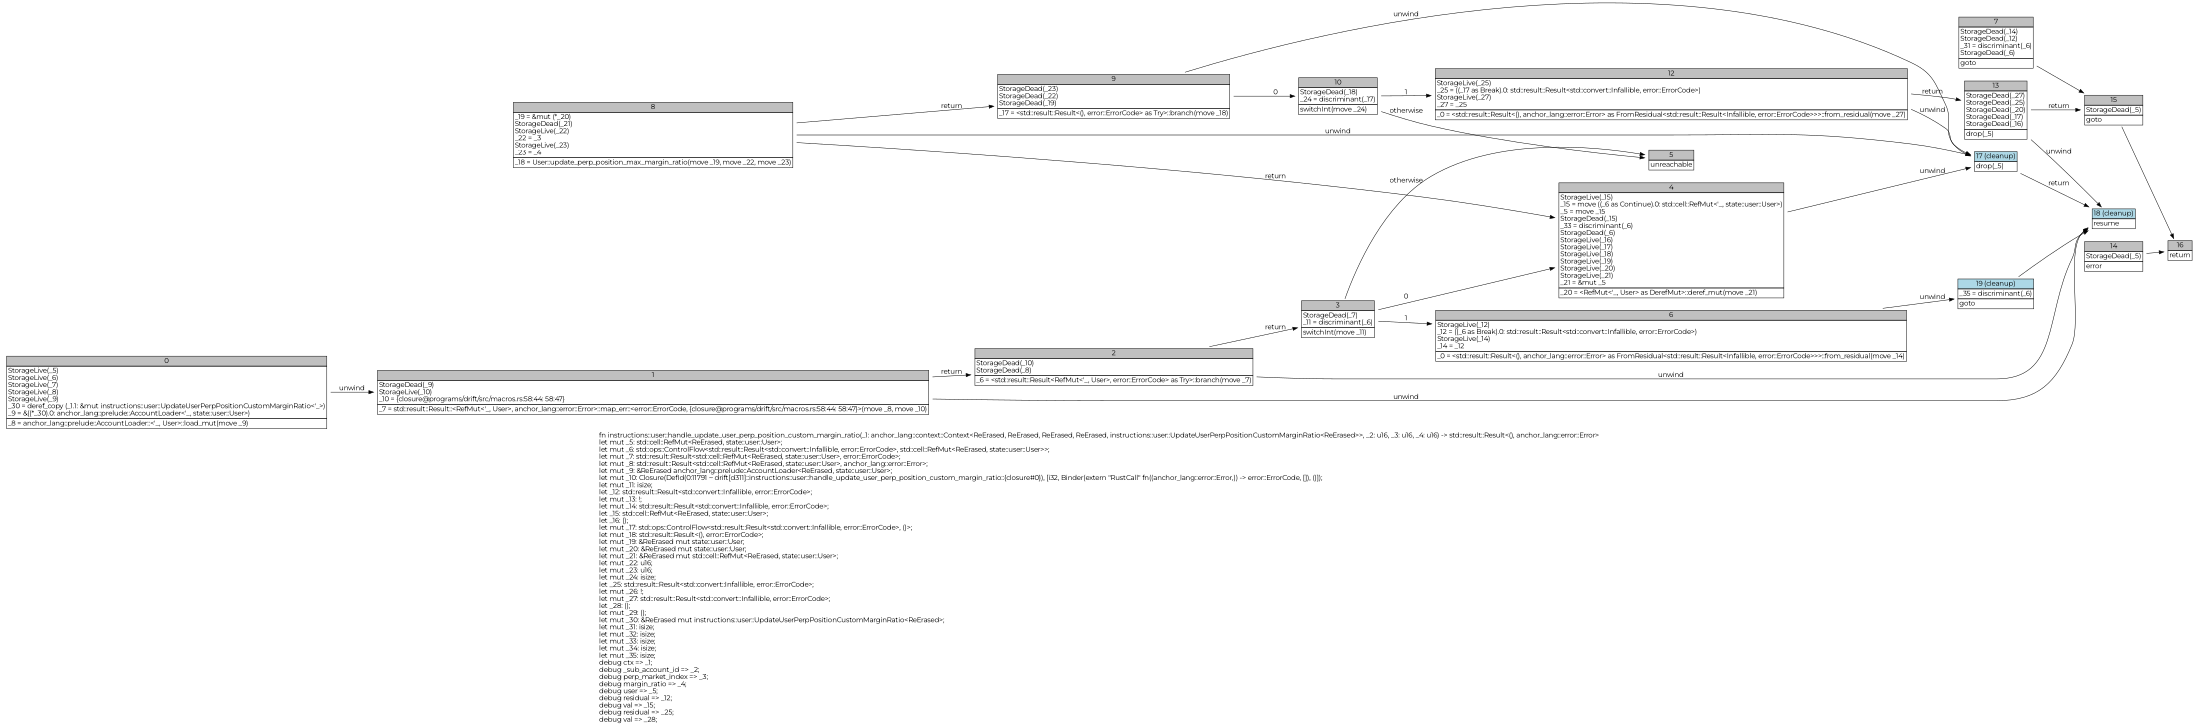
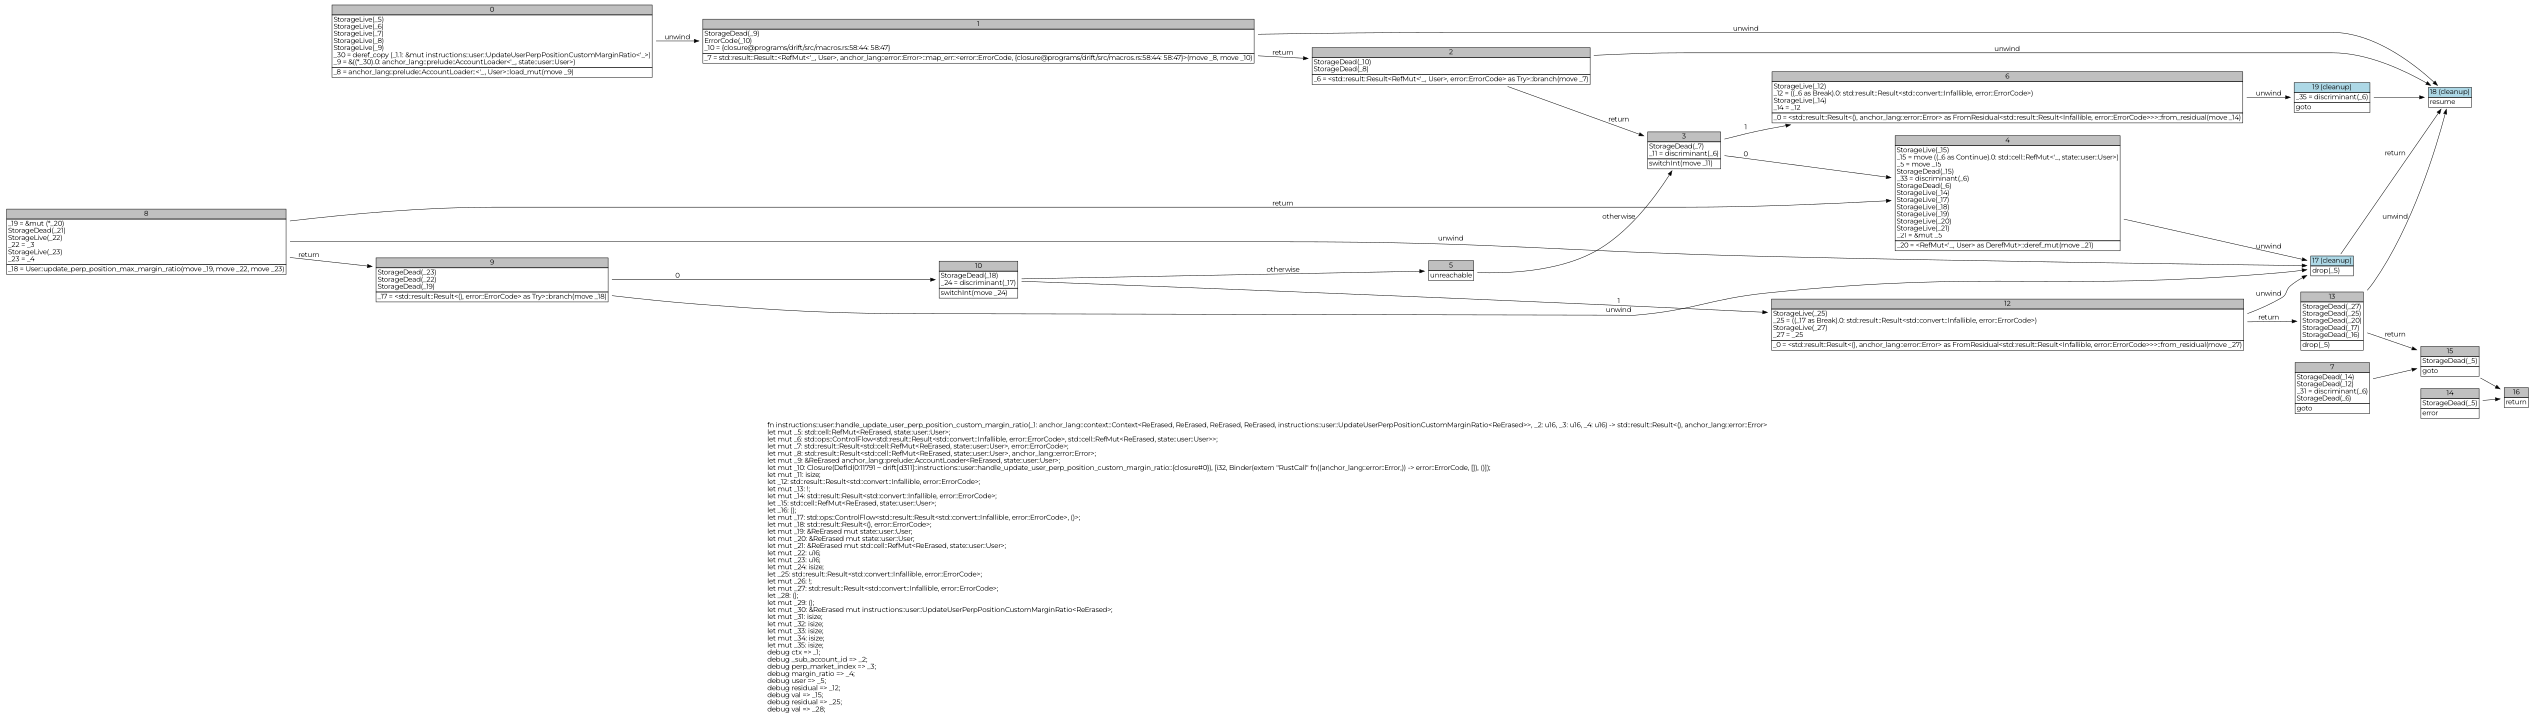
(1459, 163) -> (1589, 254)
(1587, 240) -> (1923, 193)
(405, 392) -> (728, 41)
